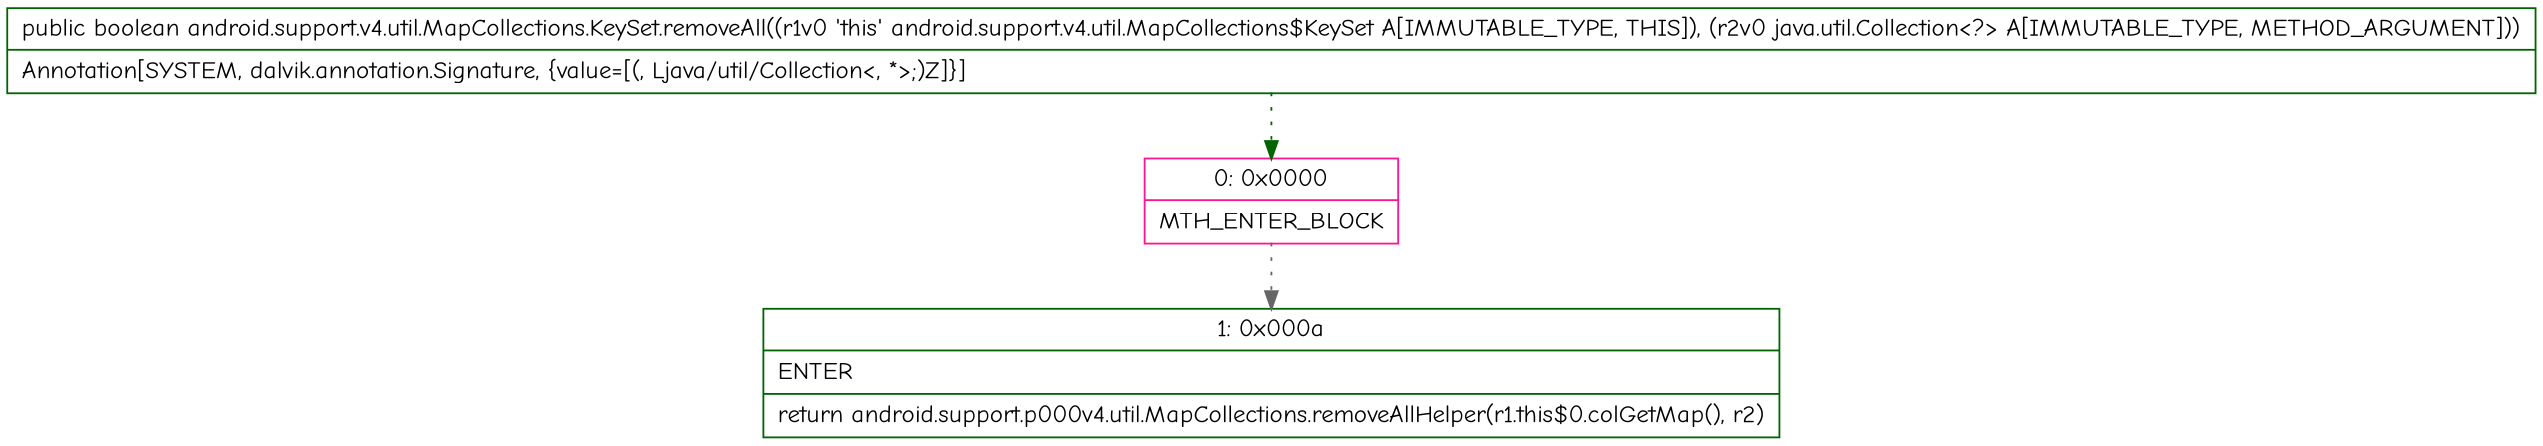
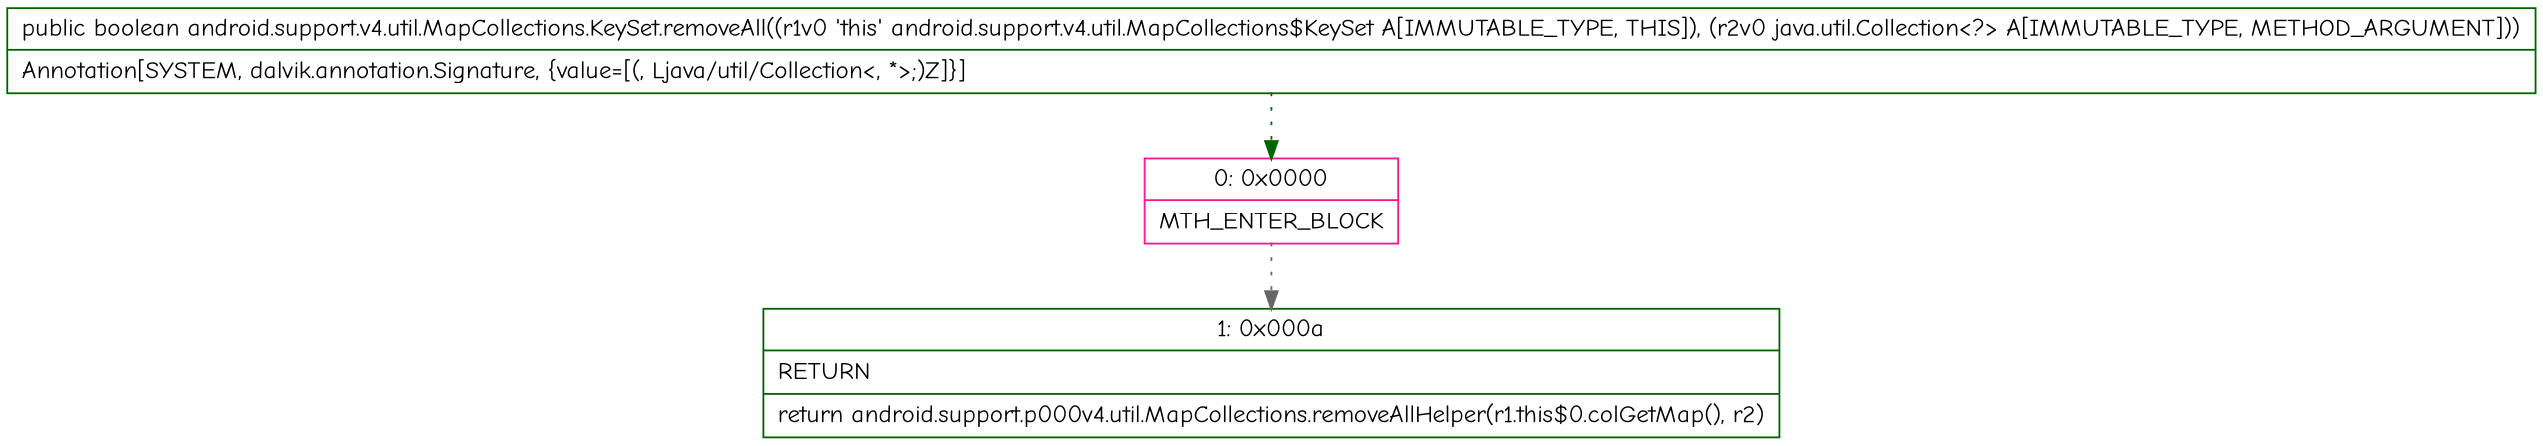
(816, 371) -> (825, 371)
